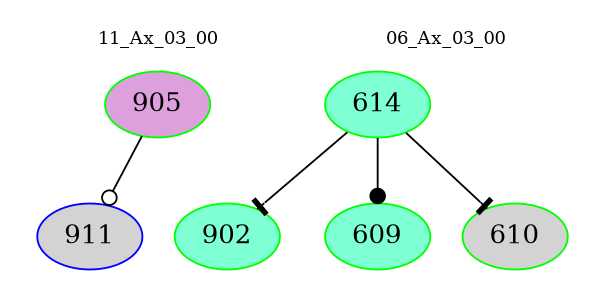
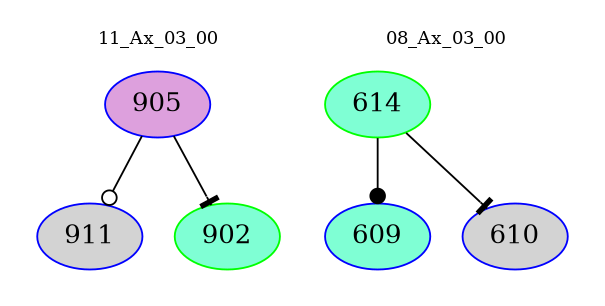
(446, 39) -> (446, 39)
(158, 104) -> (158, 104)
(323, 153) -> (190, 166)
(378, 236) -> (378, 236)
(515, 236) -> (515, 236)
